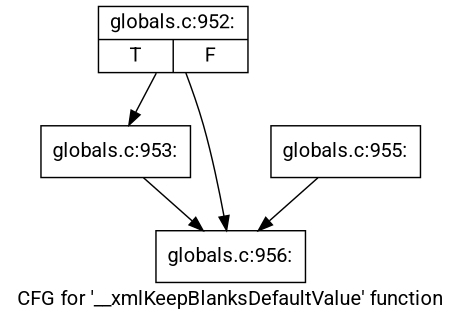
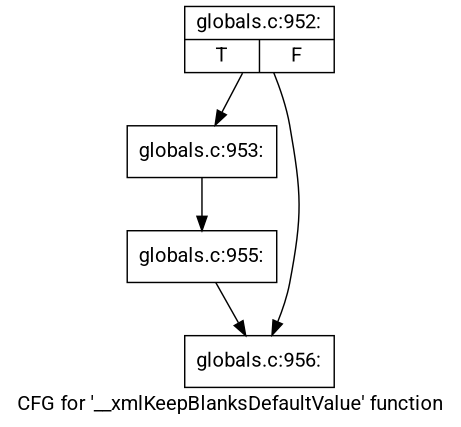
(168, 199) -> (202, 197)
